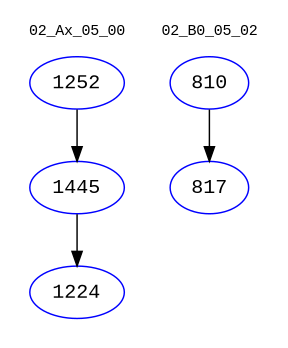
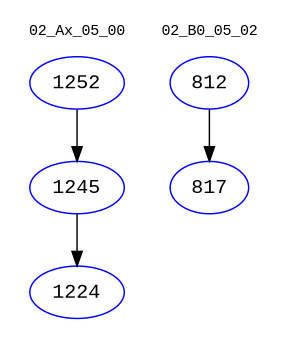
(209, 83) -> (209, 83)
(77, 188) -> (77, 188)
